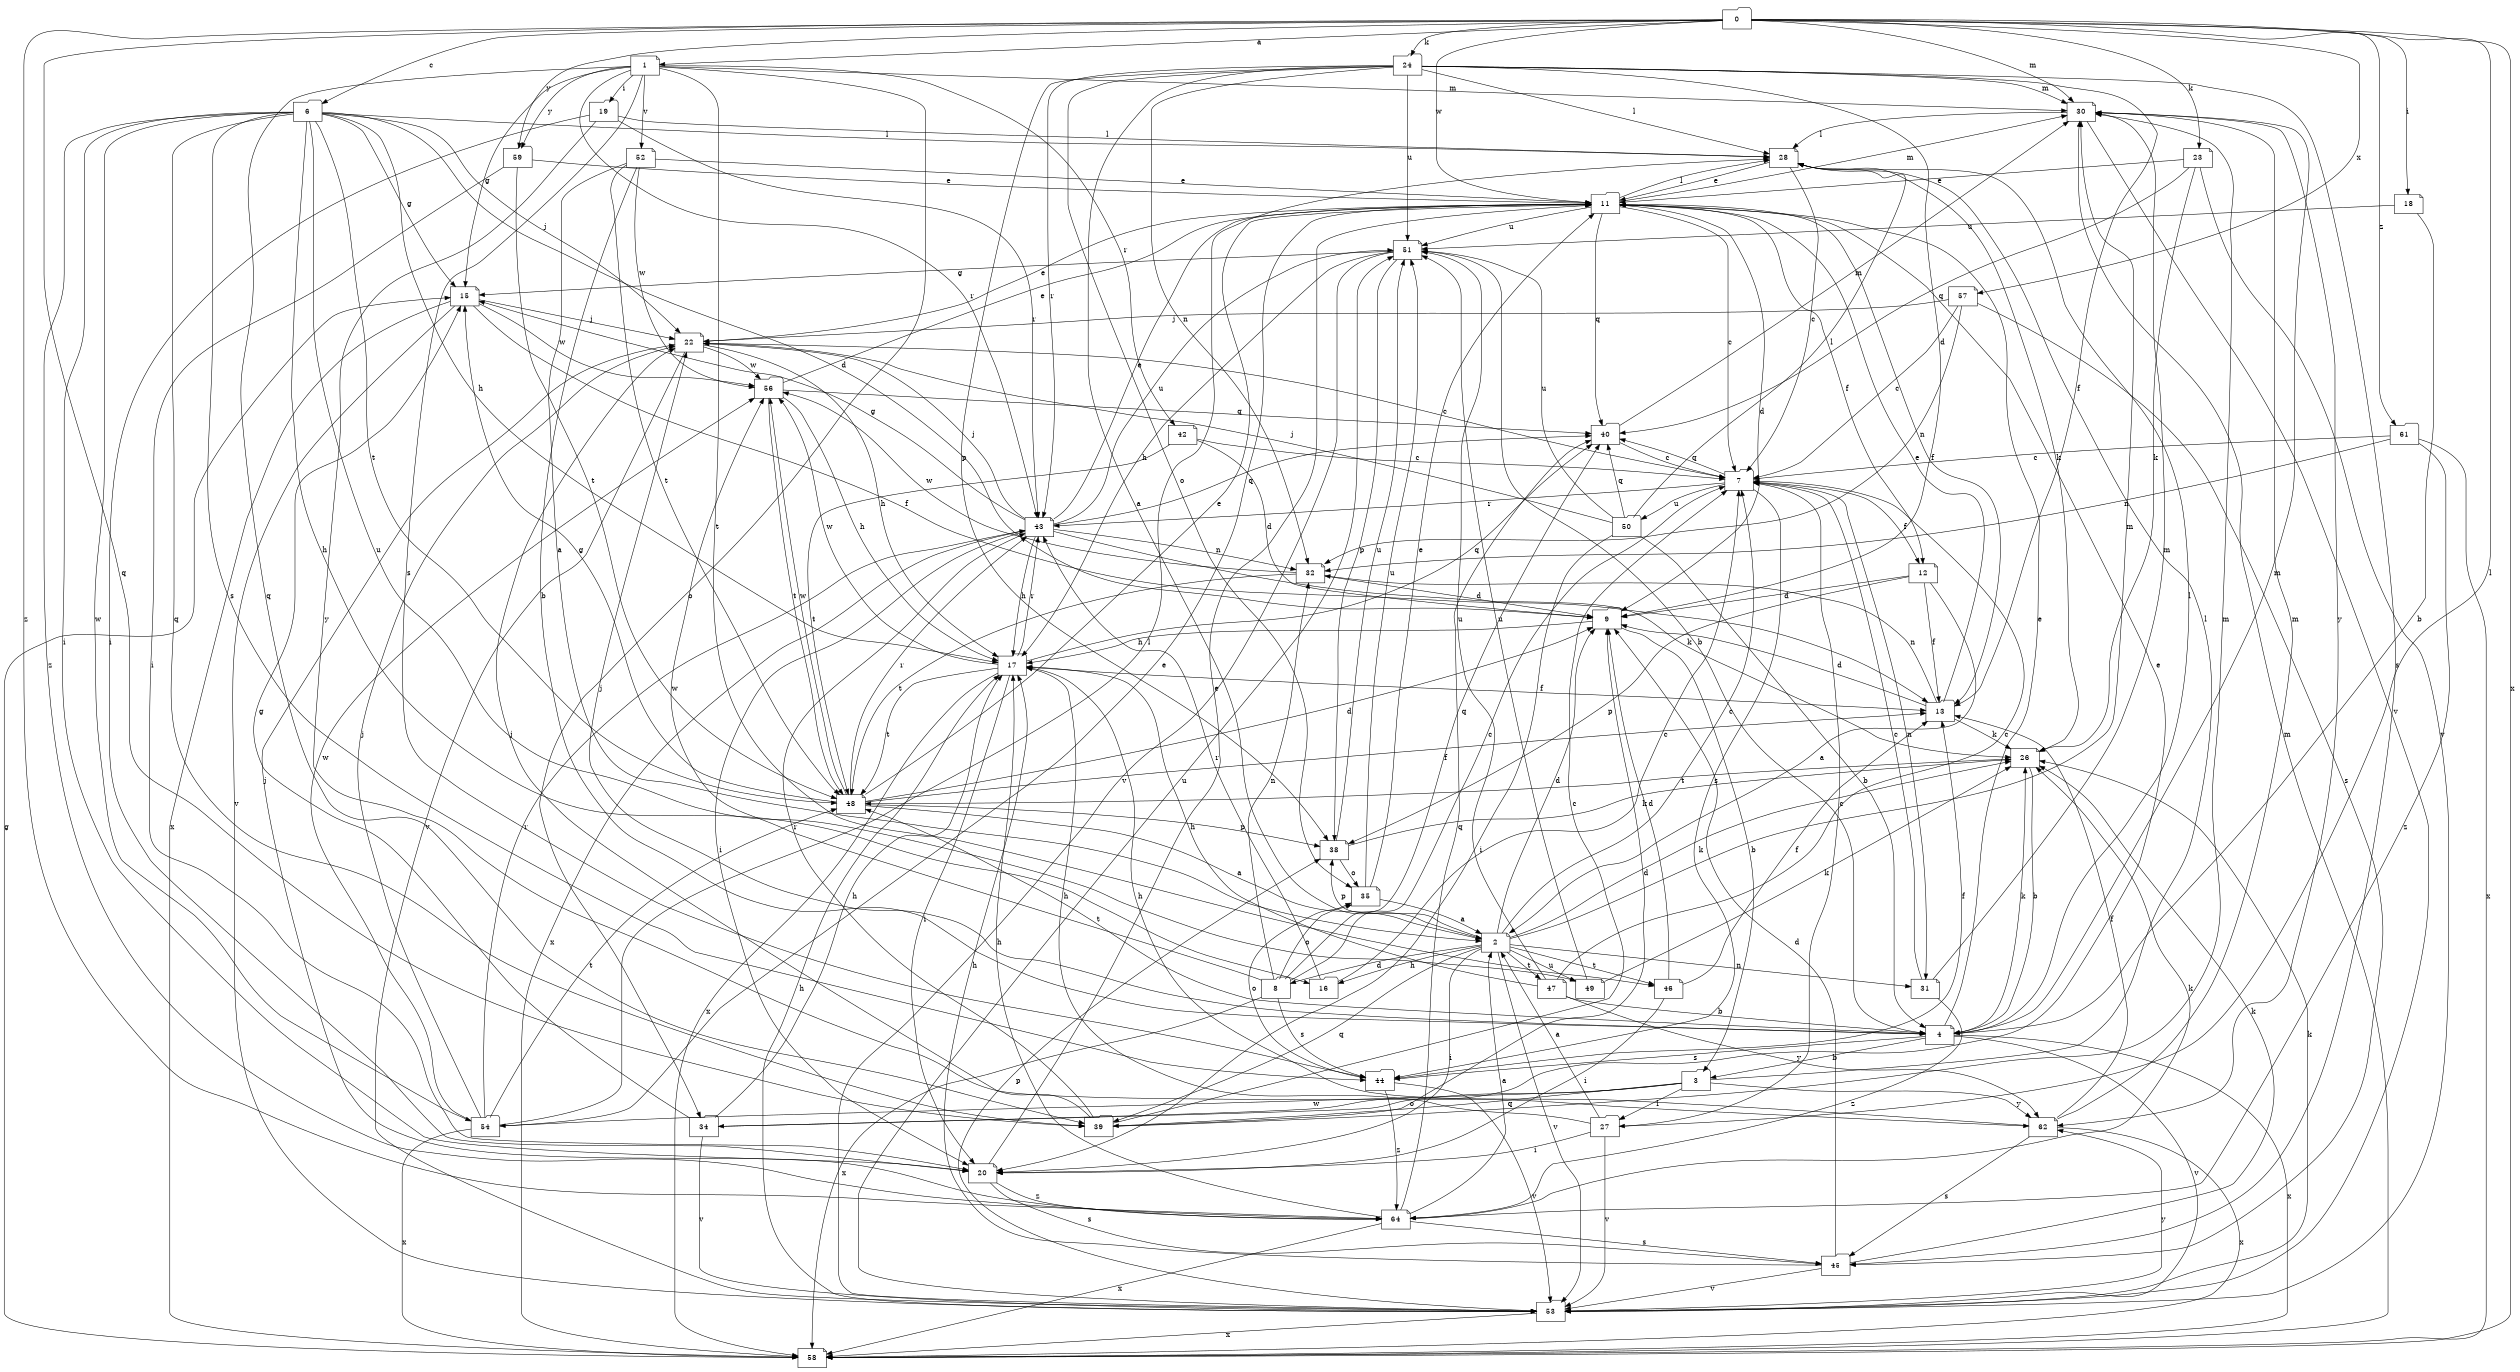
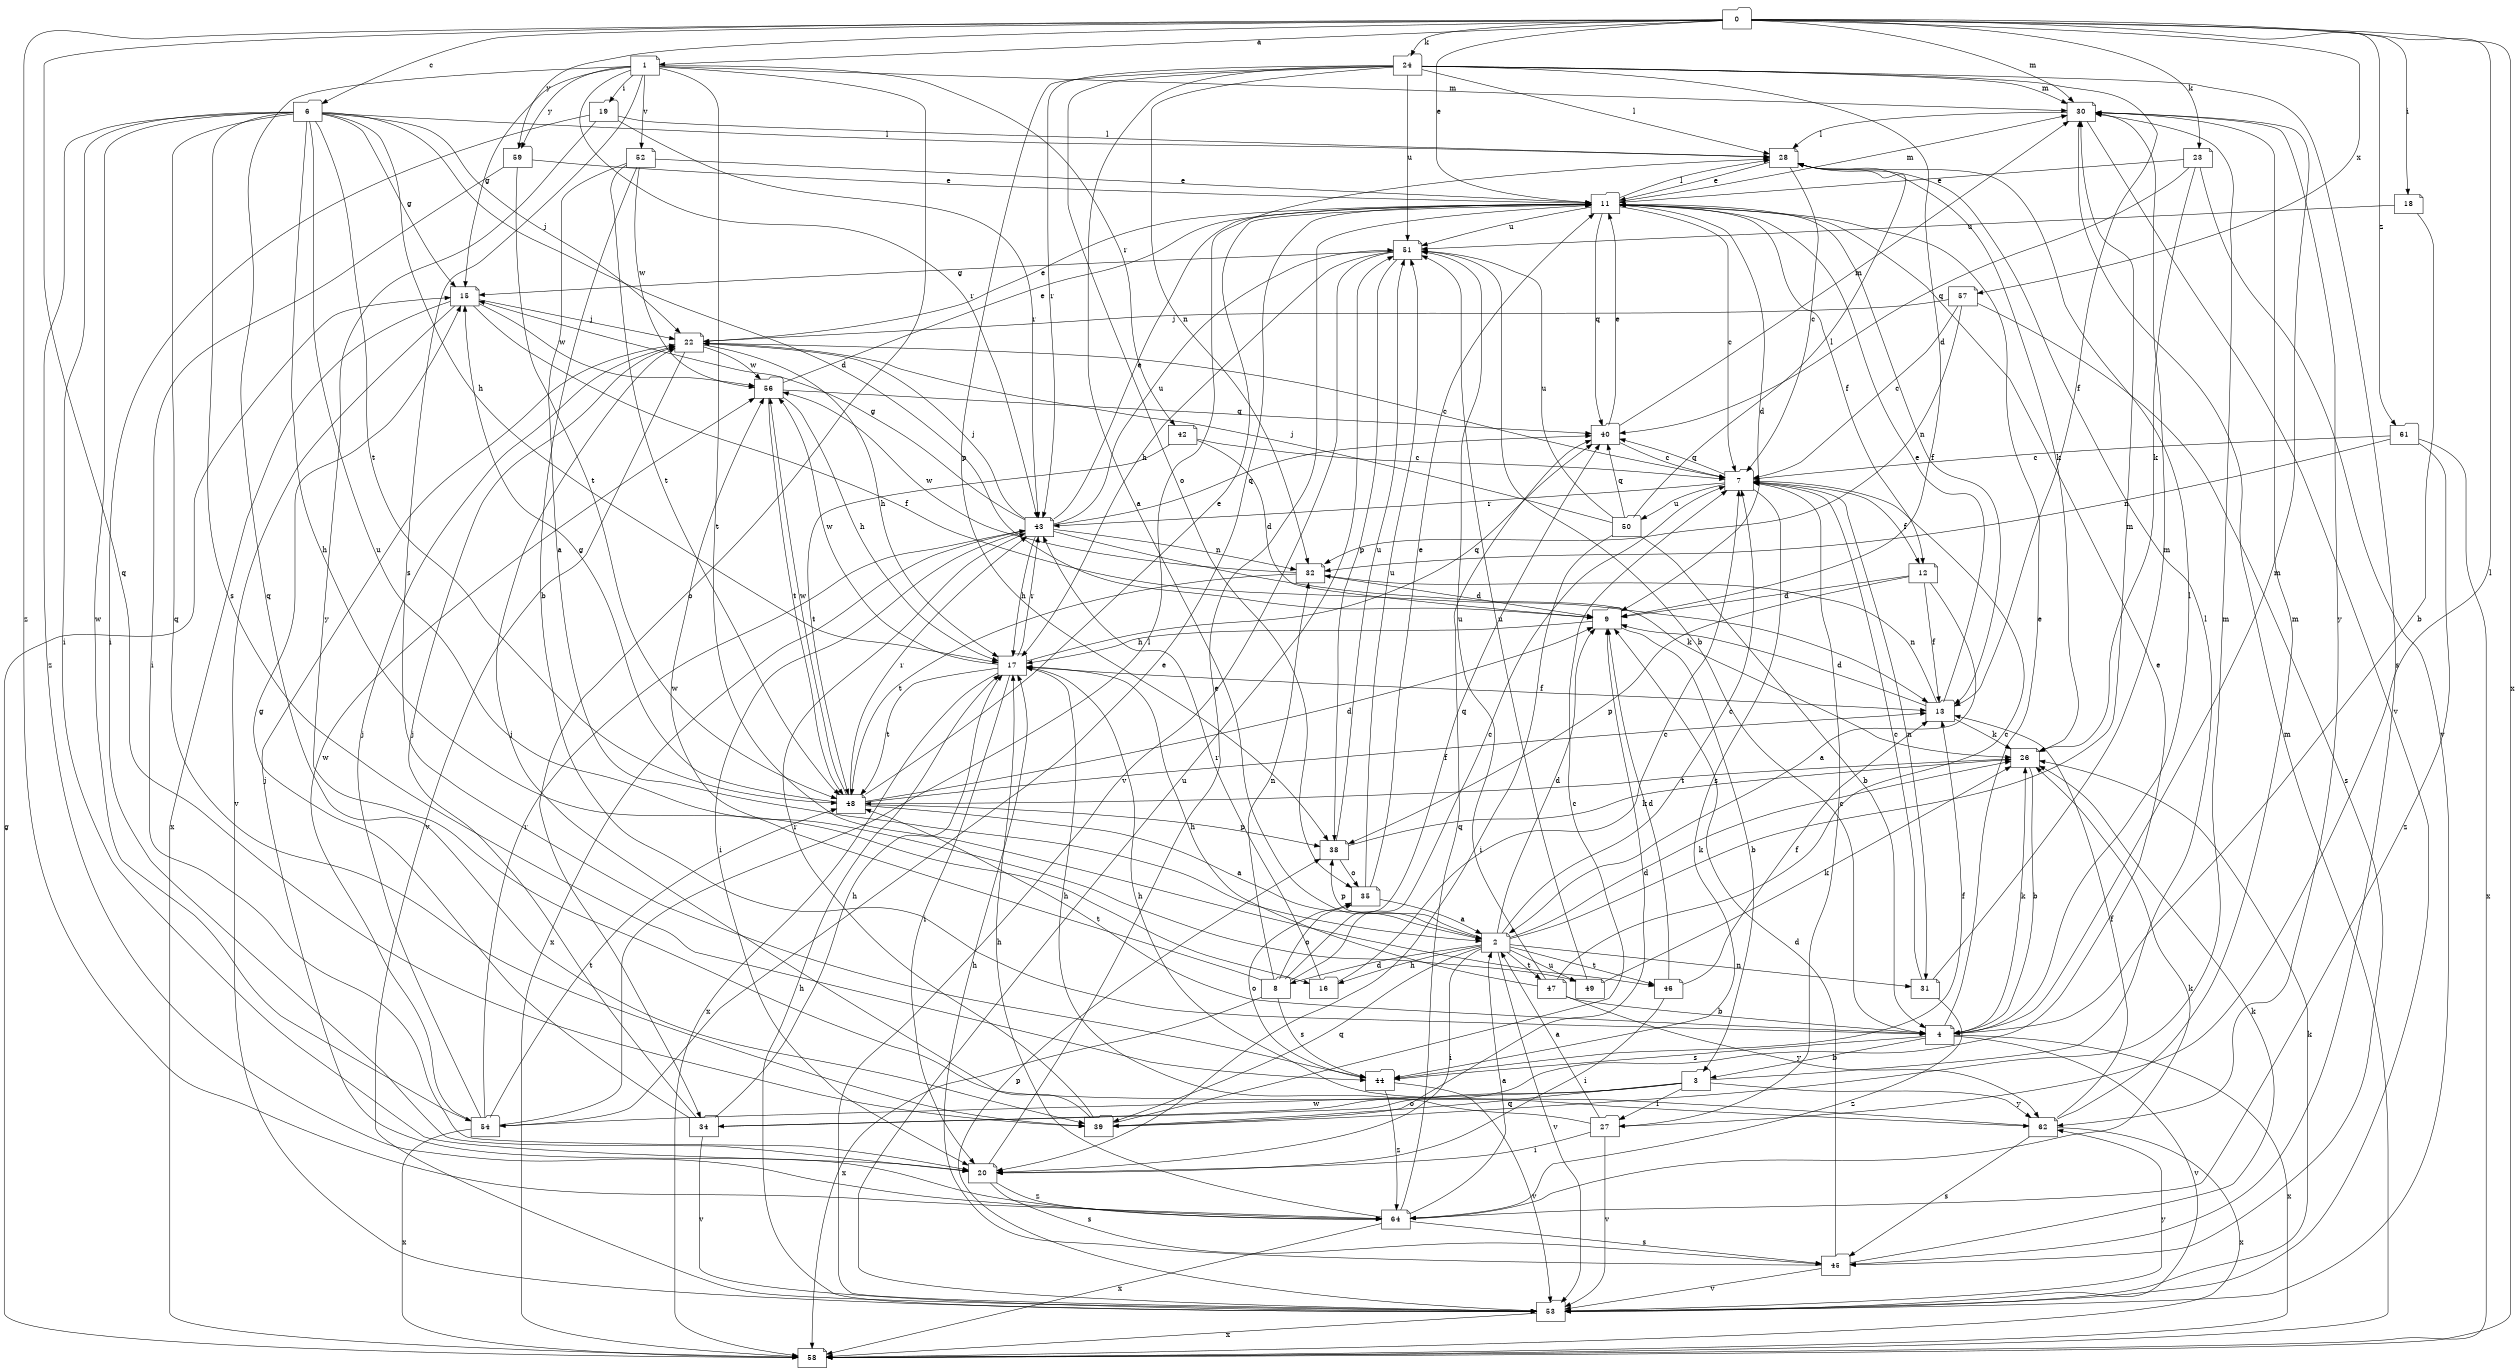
(1439, 112) -> (1439, 112)
none -> (1616, 322)
(1022, 959) -> (412, 734)
